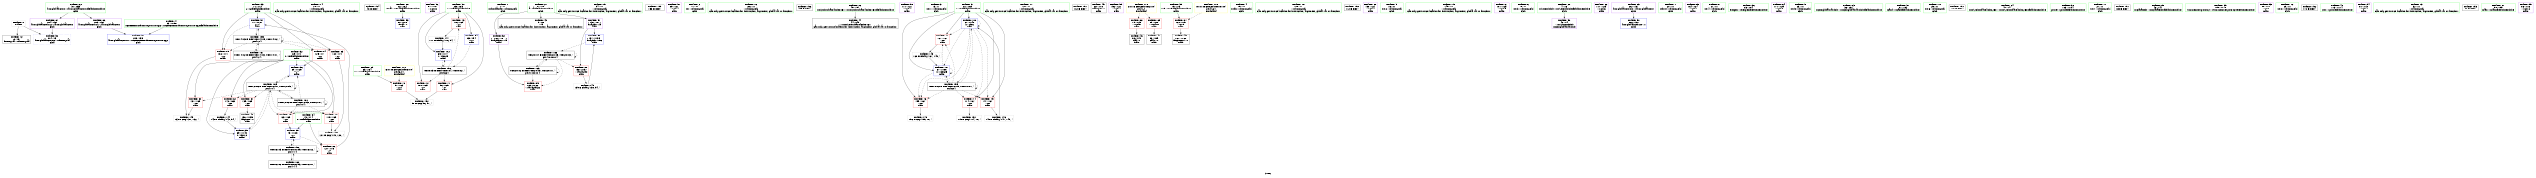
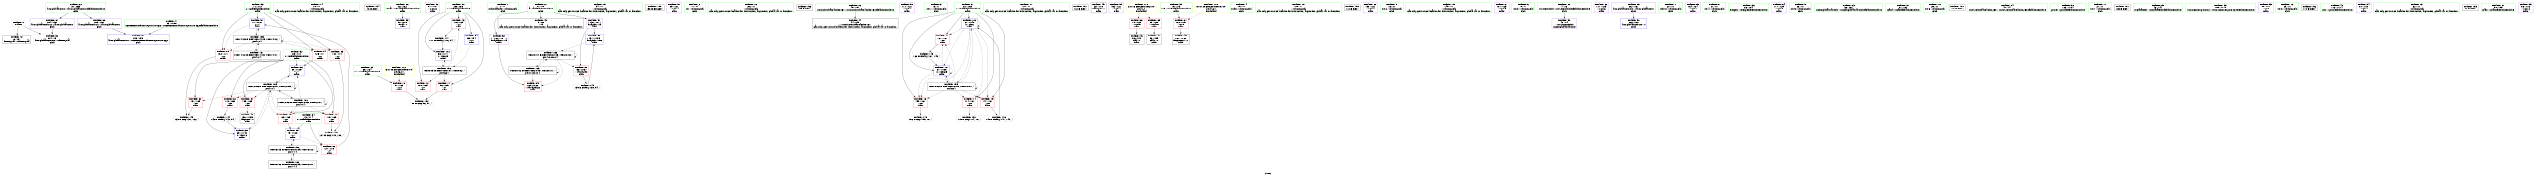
(655, 9) -> (655, 9)
(988, 106) -> (988, 106)
